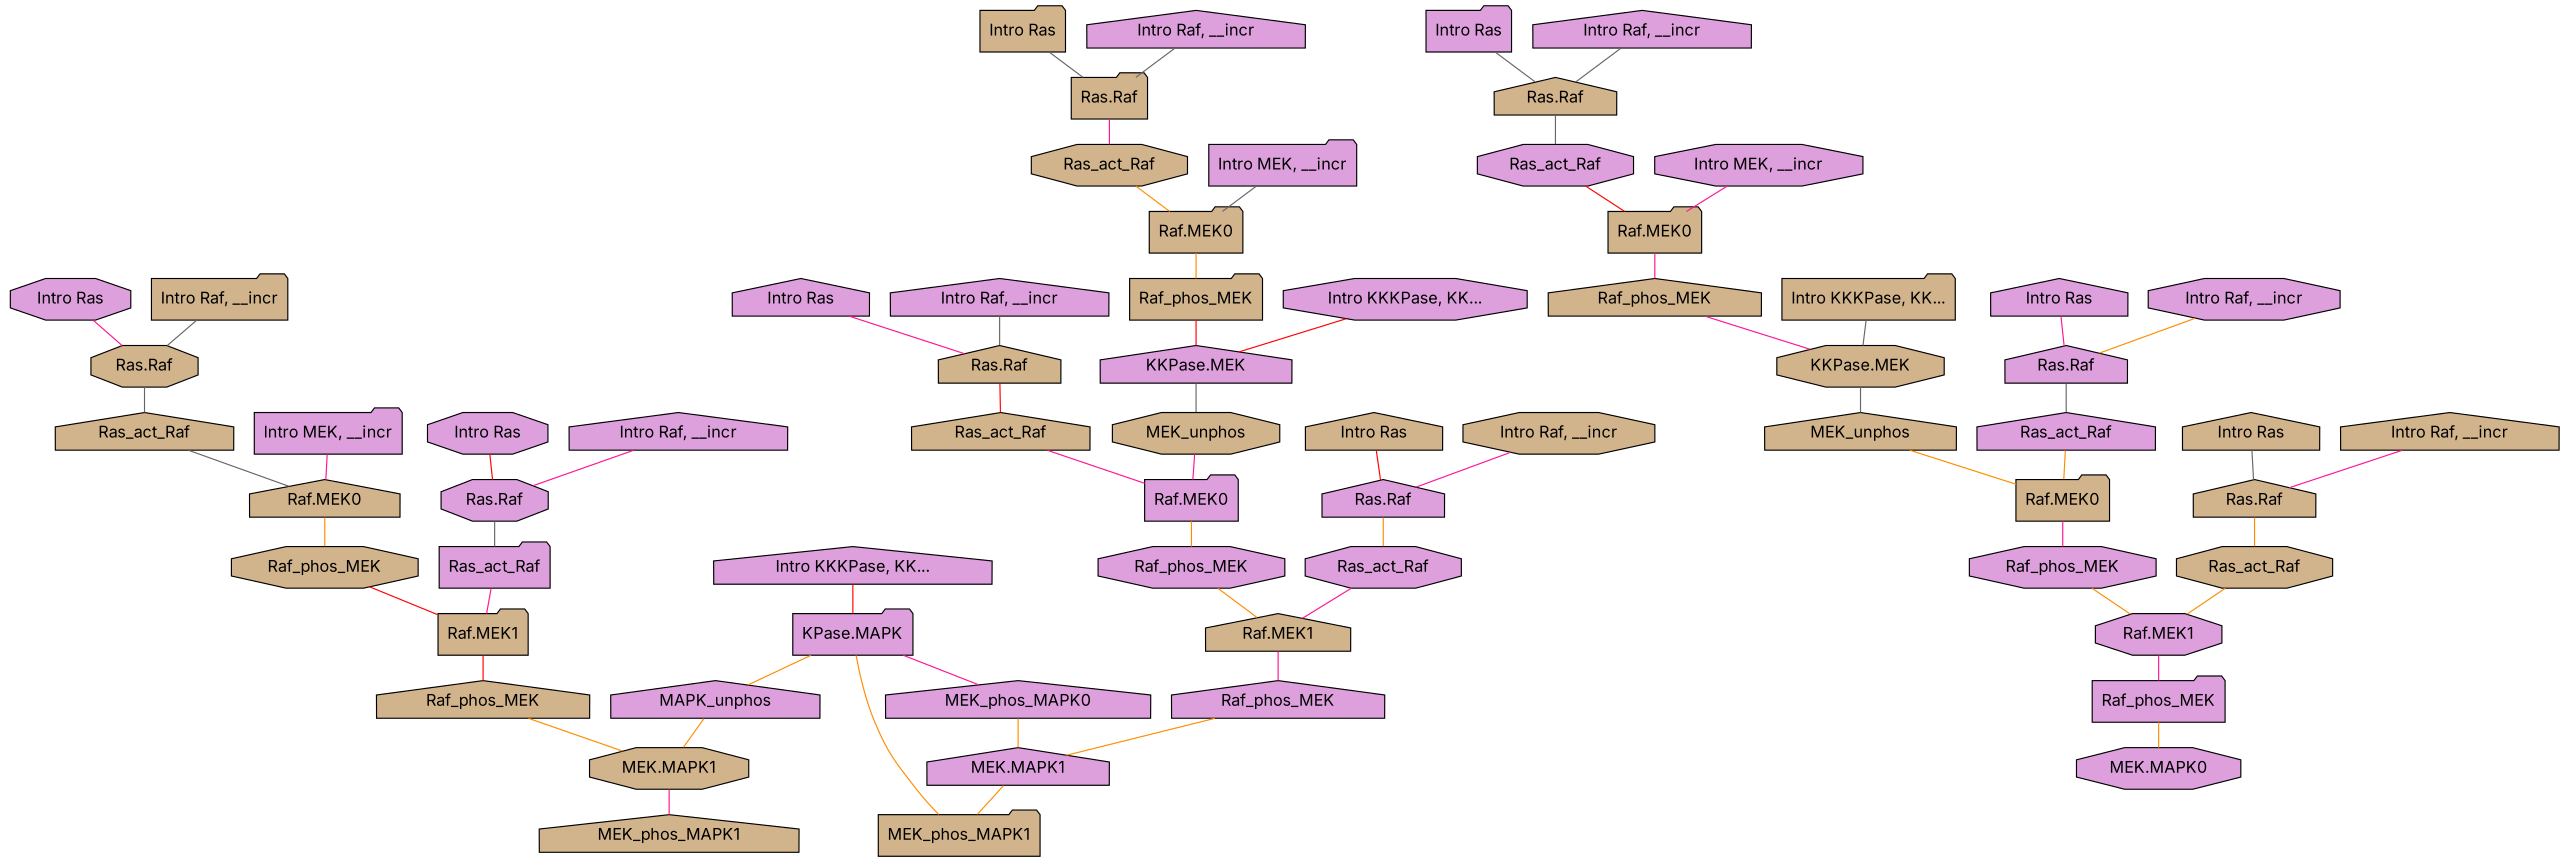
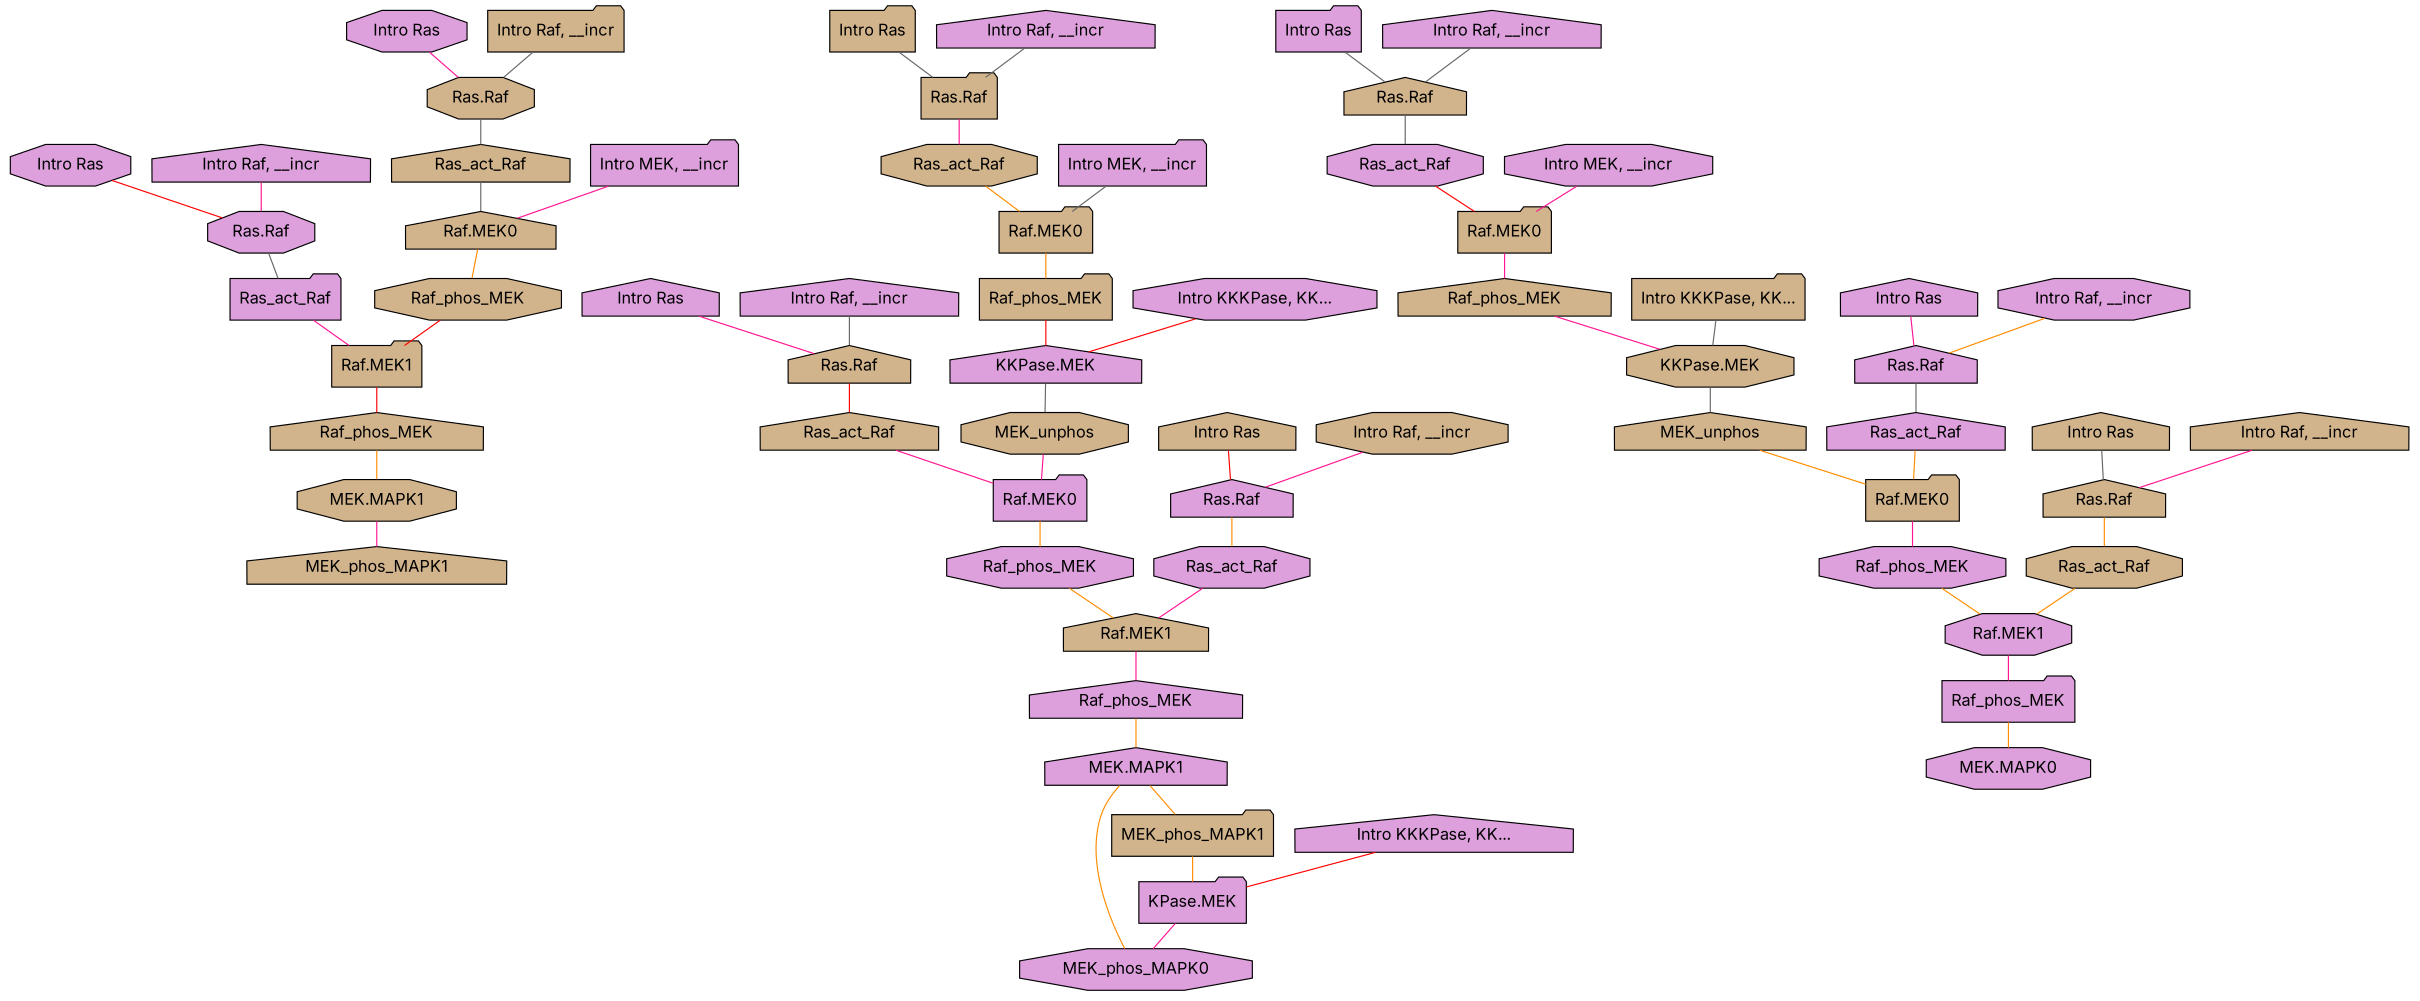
(853, 634) -> (1193, 902)
(715, 701) -> none
(1018, 701) -> (1136, 970)
